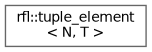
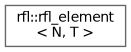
(76, 26) -> (66, 26)
